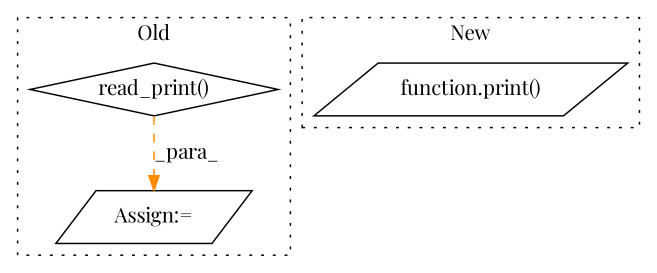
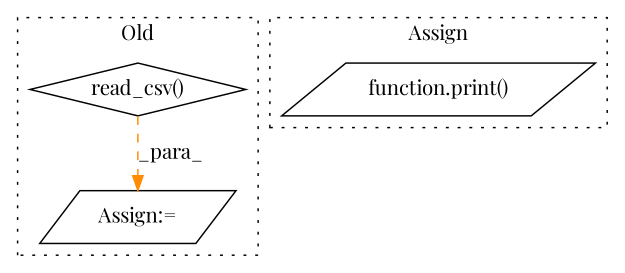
(471, 34) -> (439, 34)
(154, 89) -> (138, 89)
